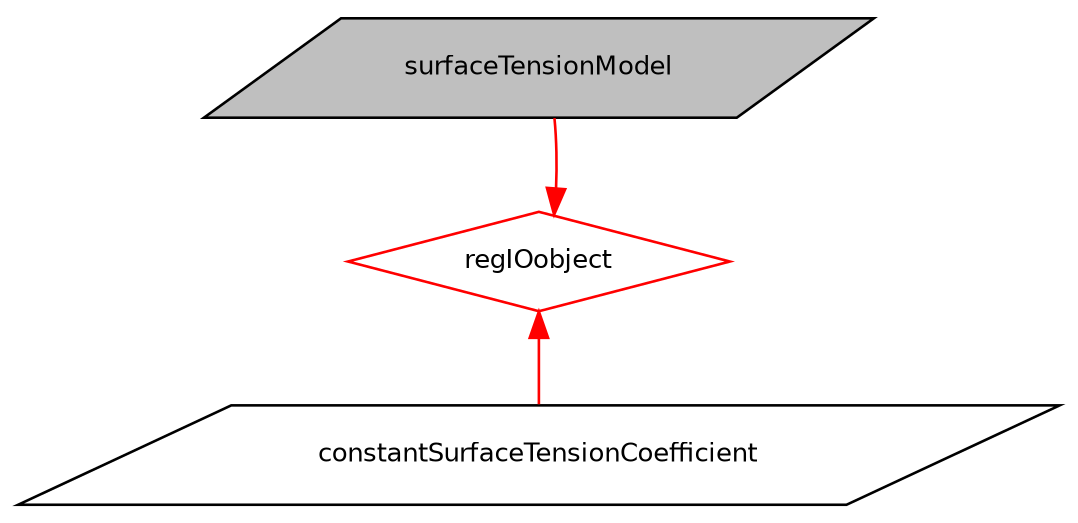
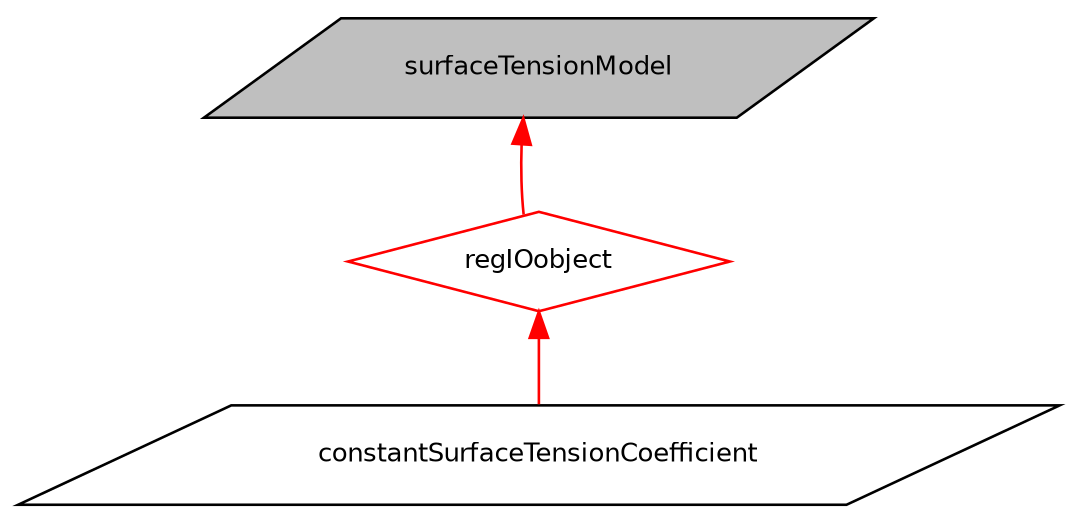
(556, 153) -> (521, 180)
